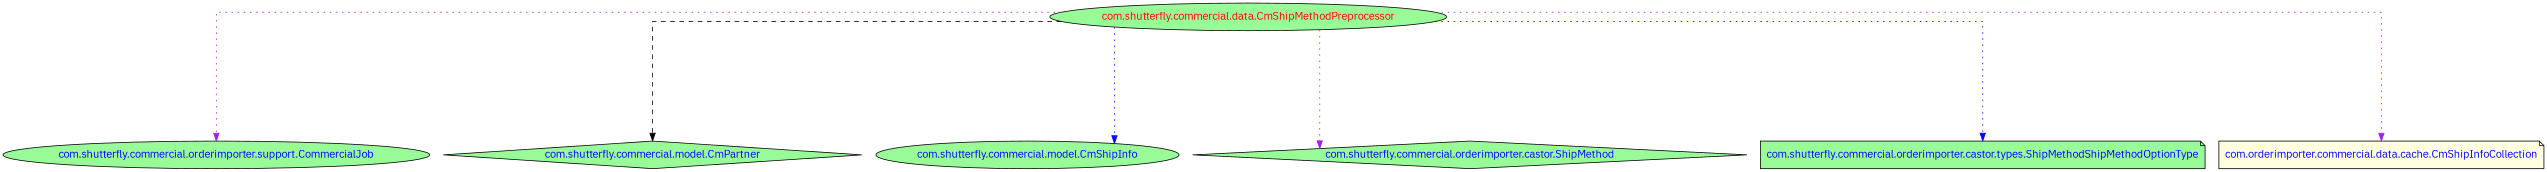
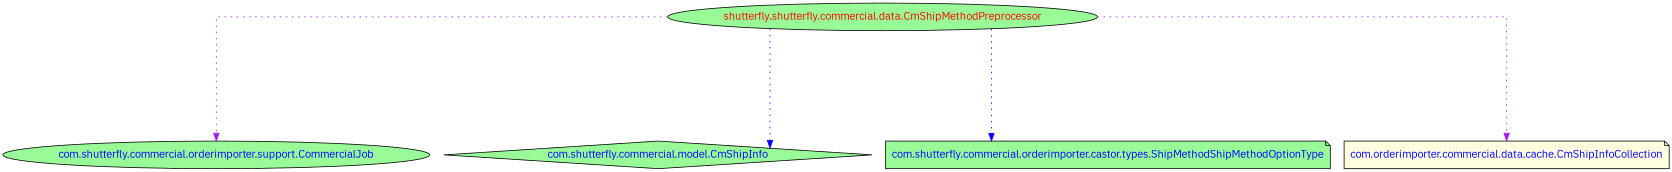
(1248, 17) -> (883, 17)
(653, 155) -> none
(1027, 155) -> (658, 155)
(1470, 155) -> none
